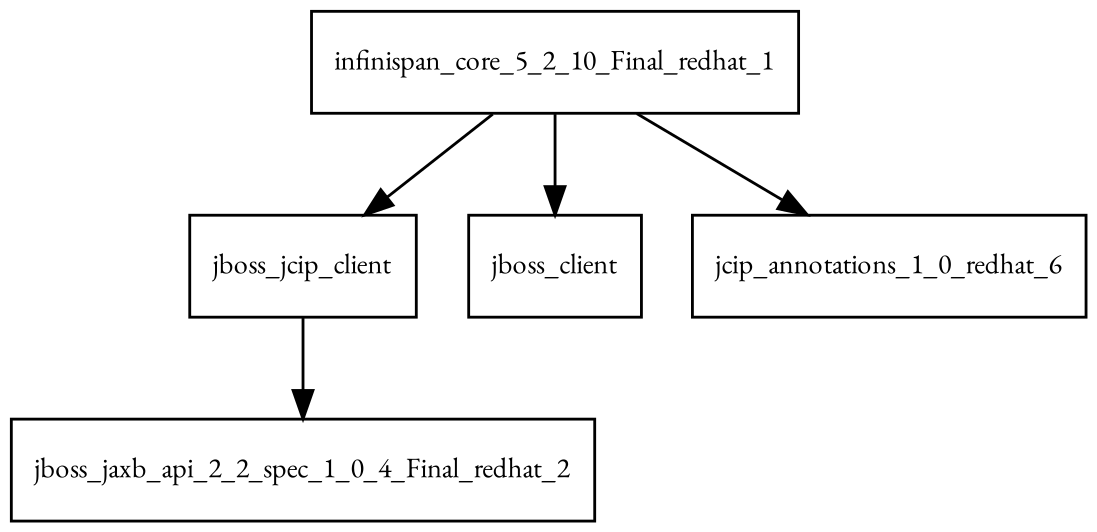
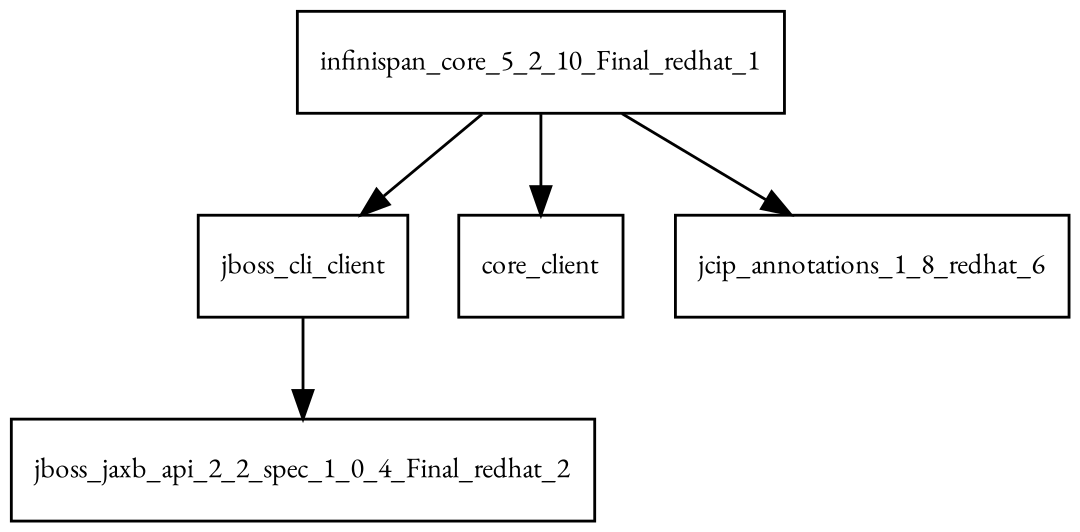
(303, 266) -> (303, 266)
(555, 266) -> (541, 266)
(889, 266) -> (872, 266)
